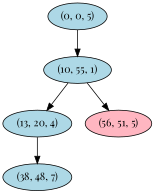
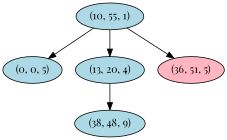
(78, 40) -> (74, 41)
(118, 124) -> (191, 70)
(37, 177) -> (110, 124)
